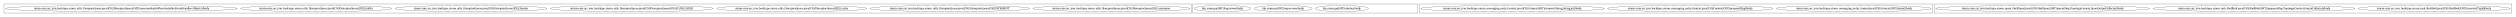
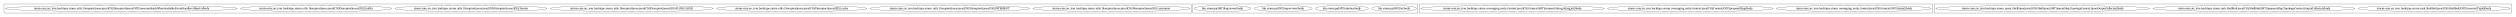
none -> (1394, 9)
